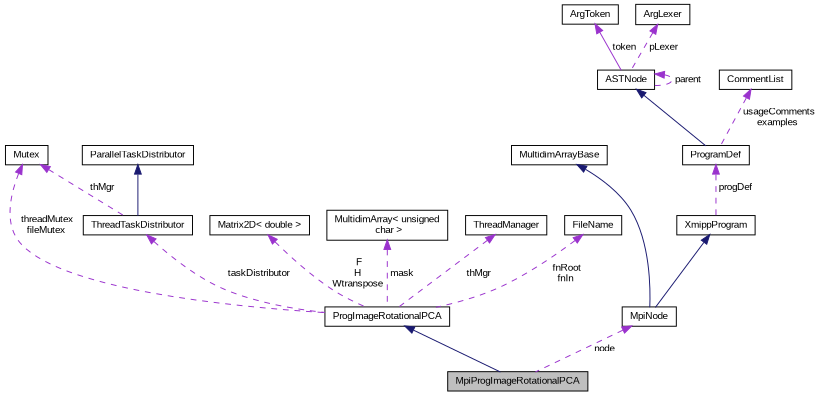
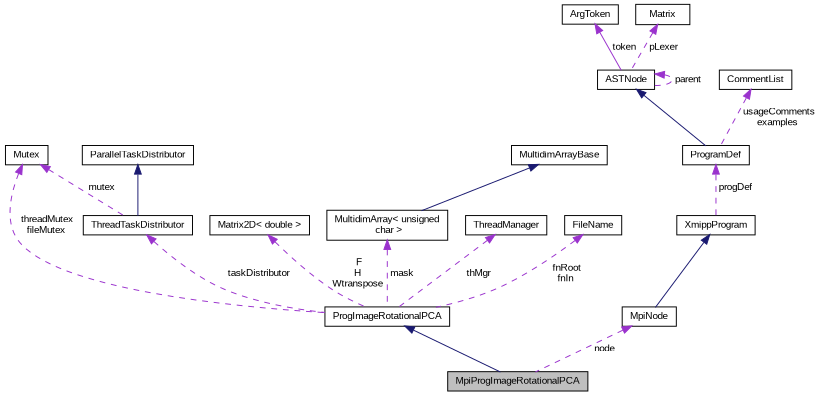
(663, 14) -> (663, 14)
(101, 188) -> (101, 188)
(639, 228) -> (475, 189)
